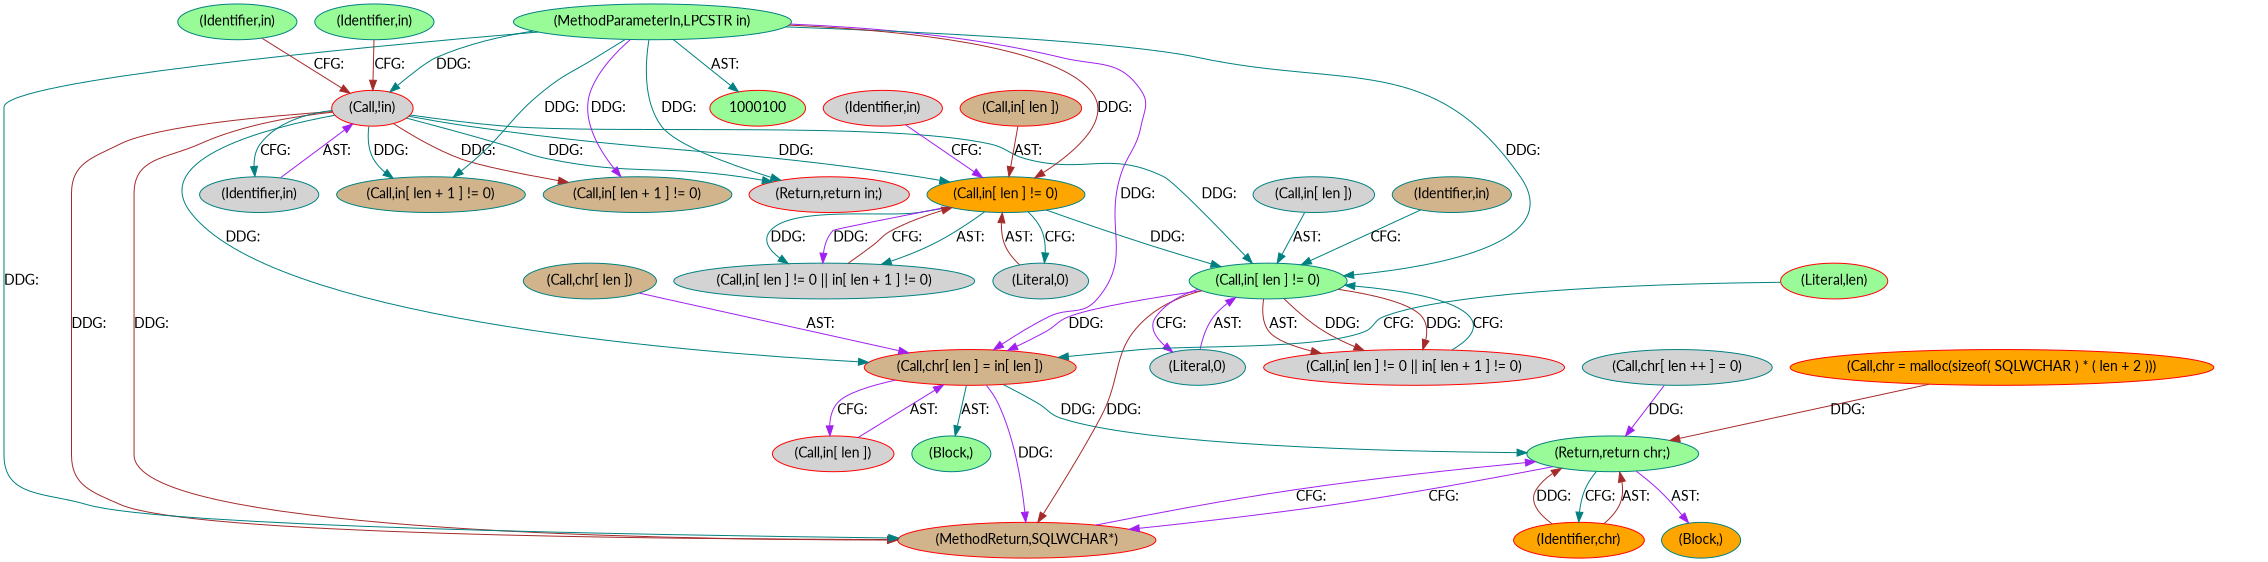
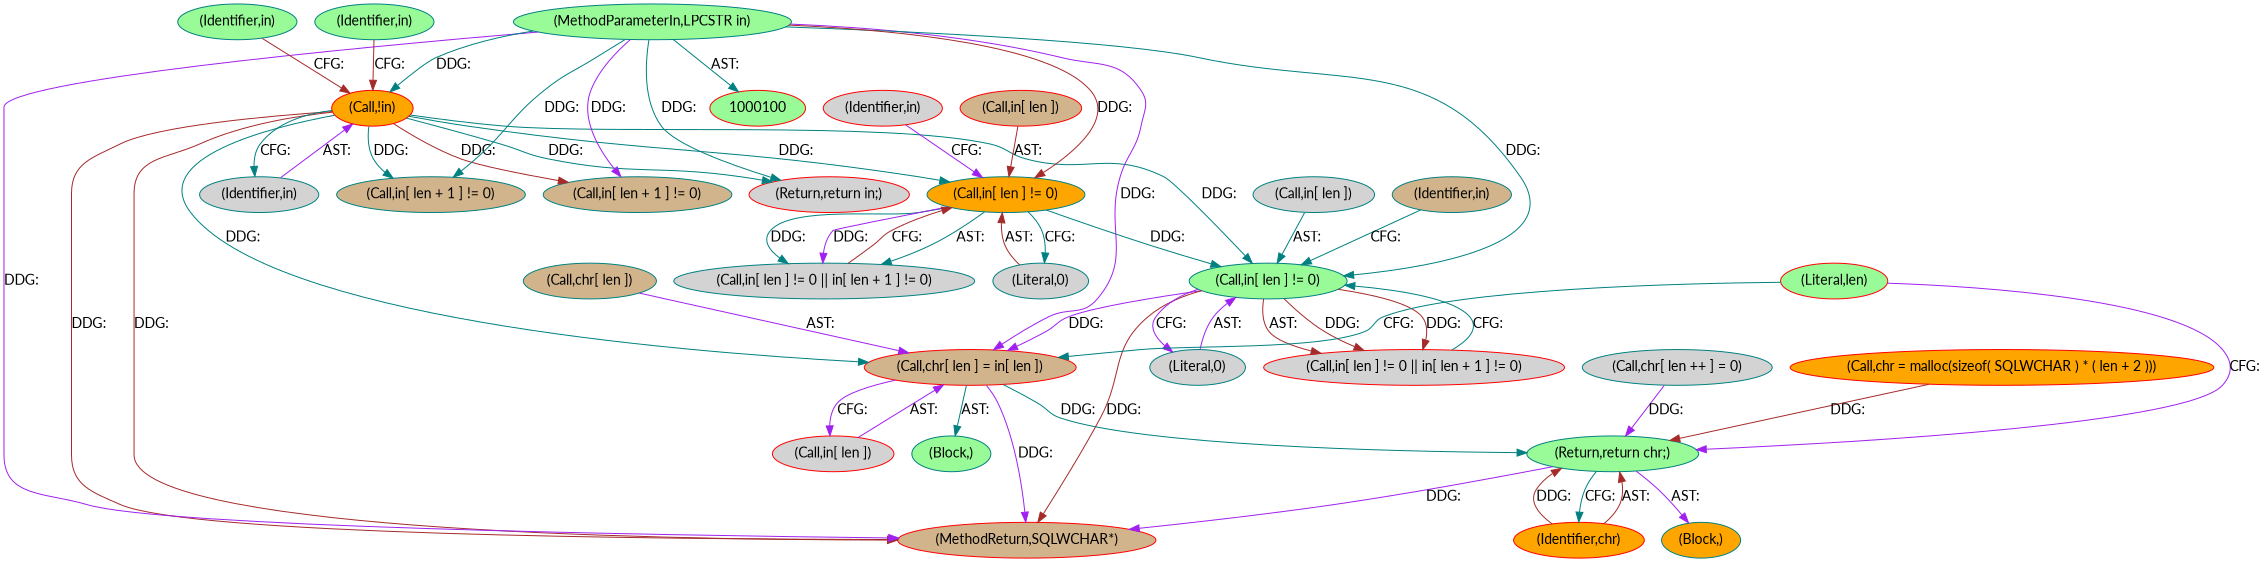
(372, 108) -> (372, 108)
(5, 465) -> (5, 465)
(1310, 488) -> (2158, 408)
(1446, 497) -> (1446, 497)
